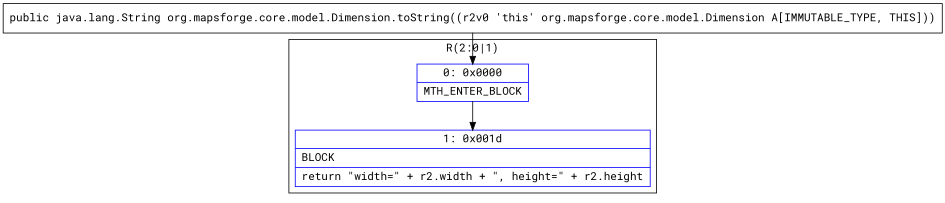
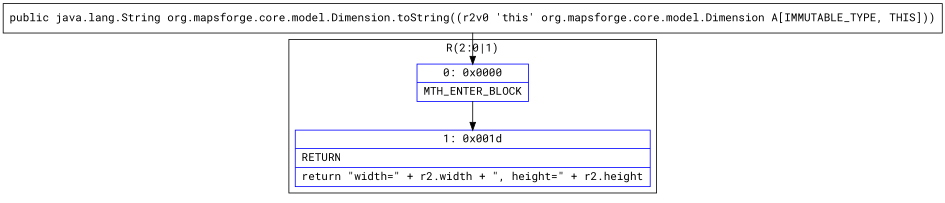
(318, 158) -> (322, 158)
